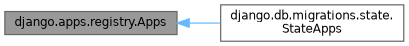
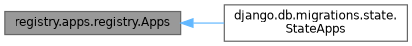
(91, 23) -> (93, 23)
